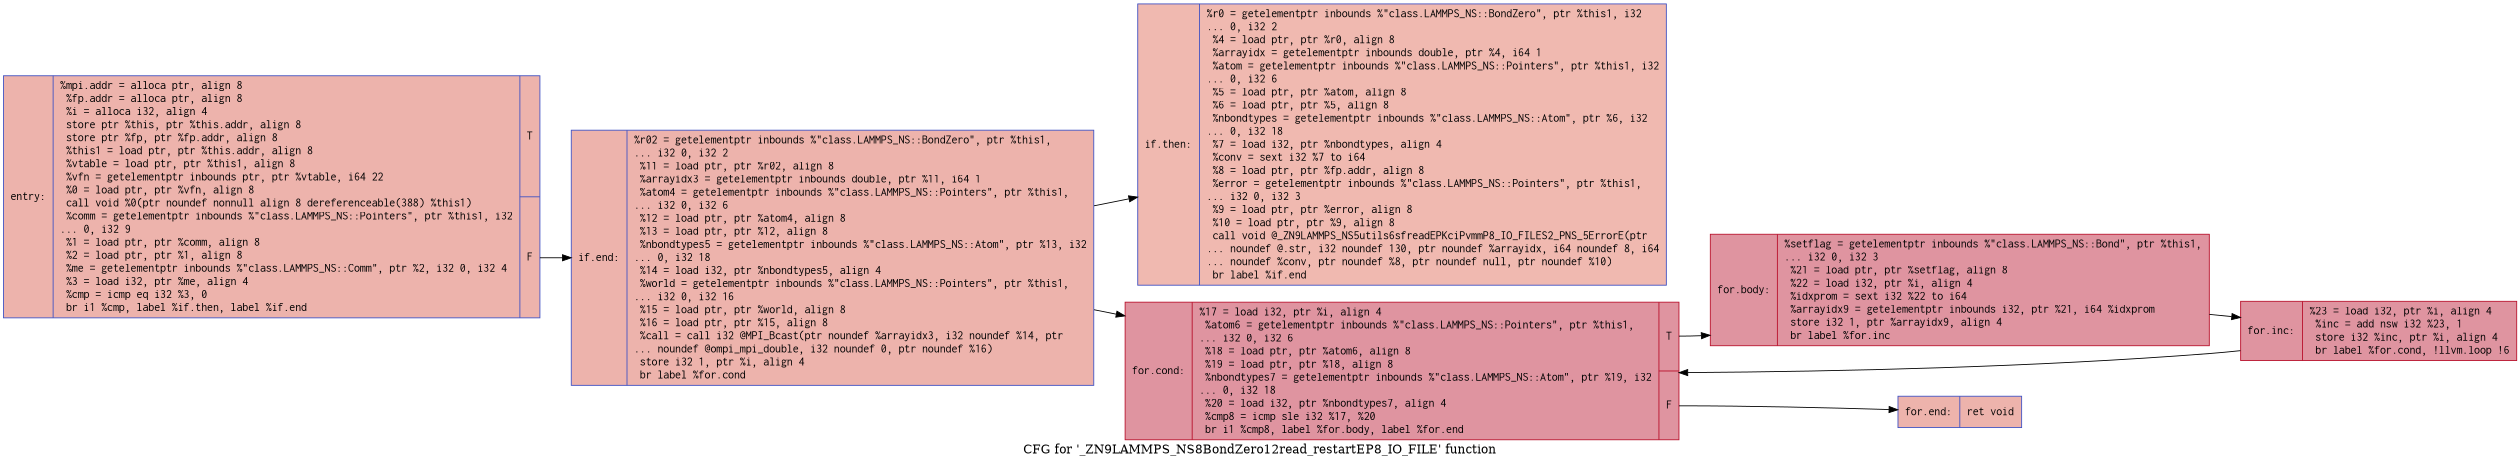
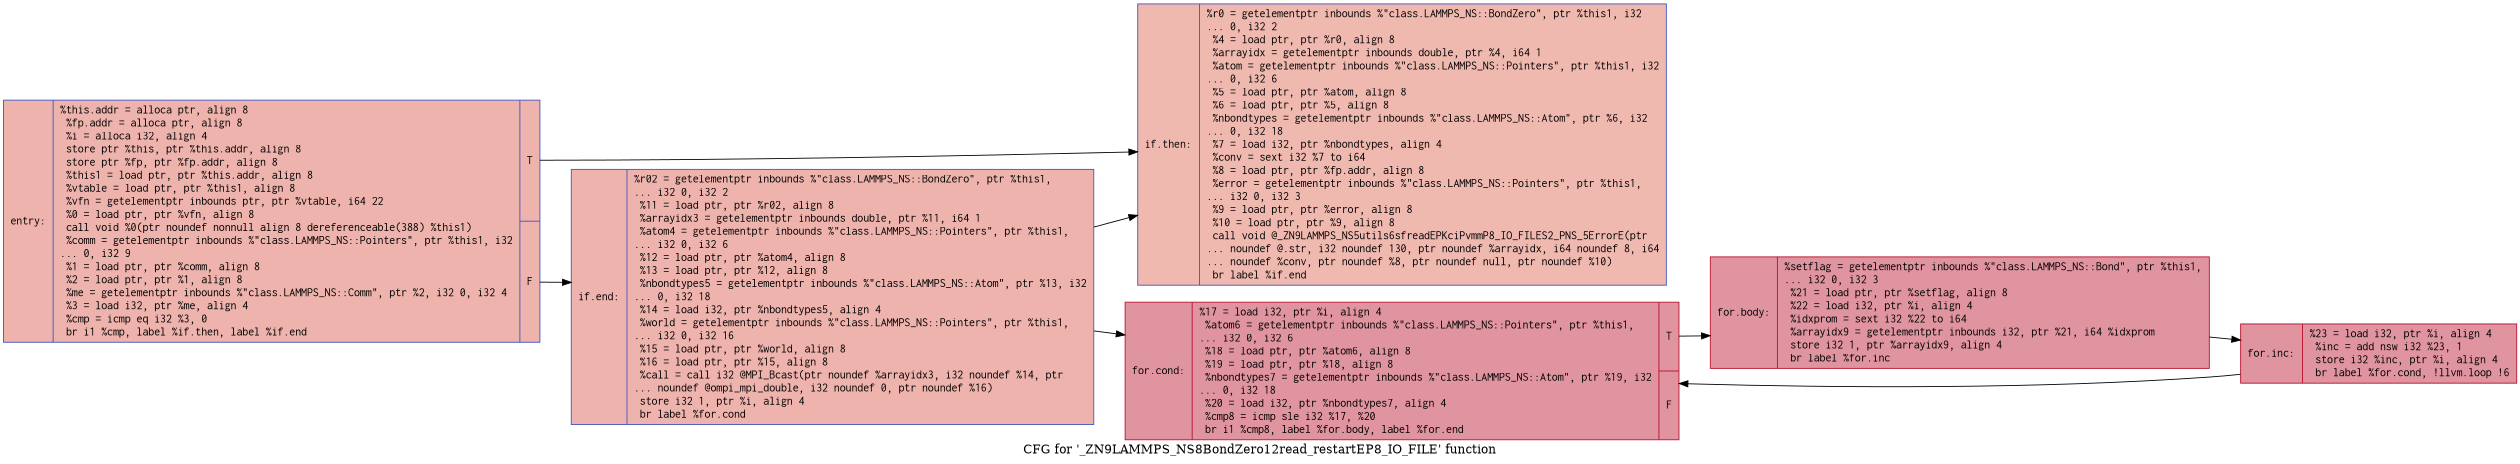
(152, 85) -> (155, 110)
none -> (834, 158)
(1960, 412) -> none
